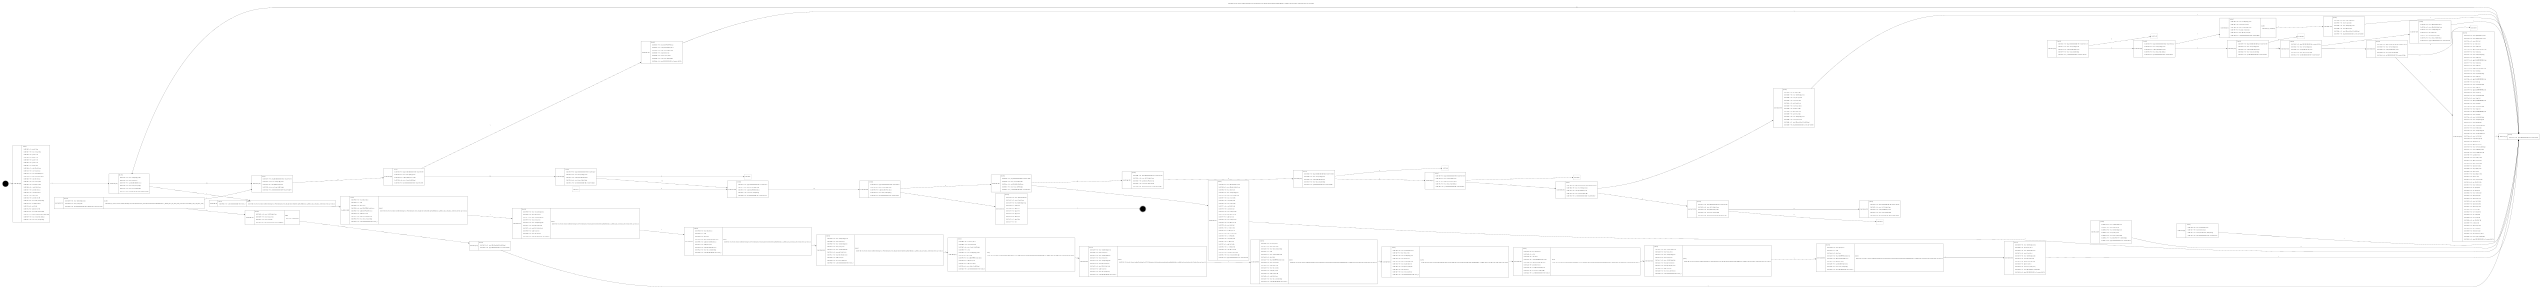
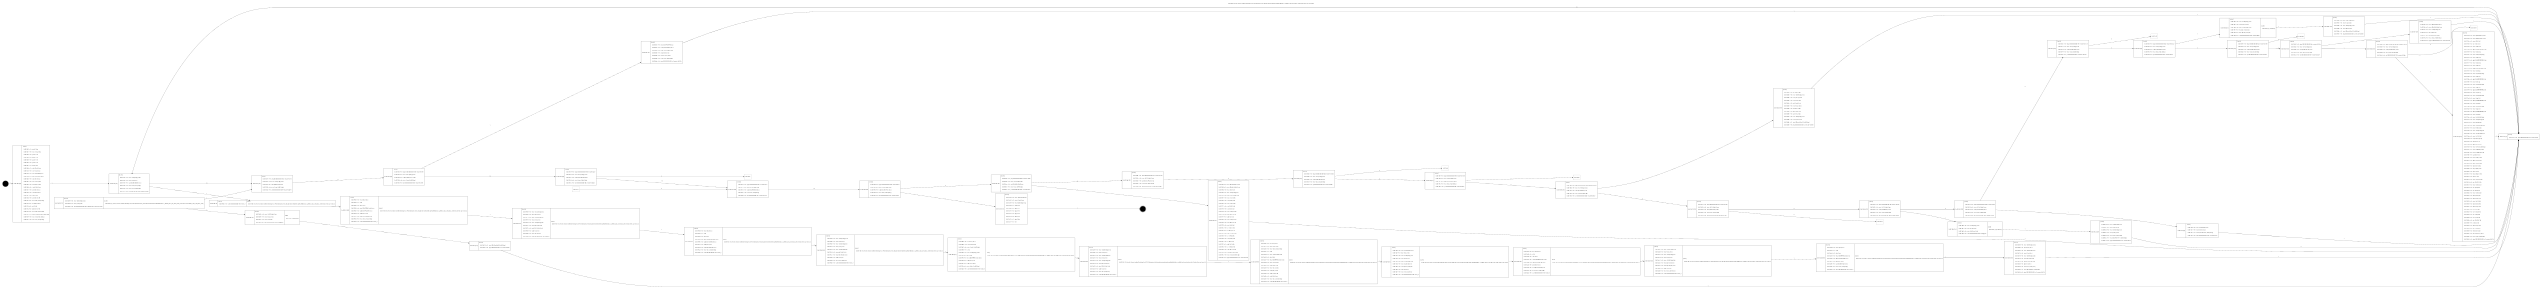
none -> (1975, 209)
none -> (1975, 229)
